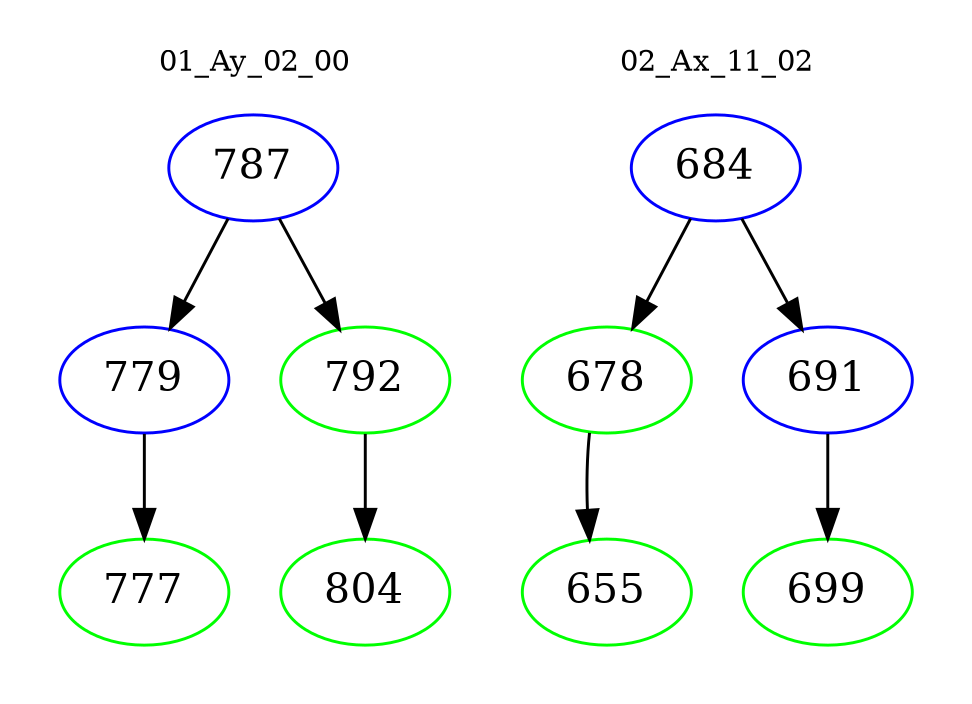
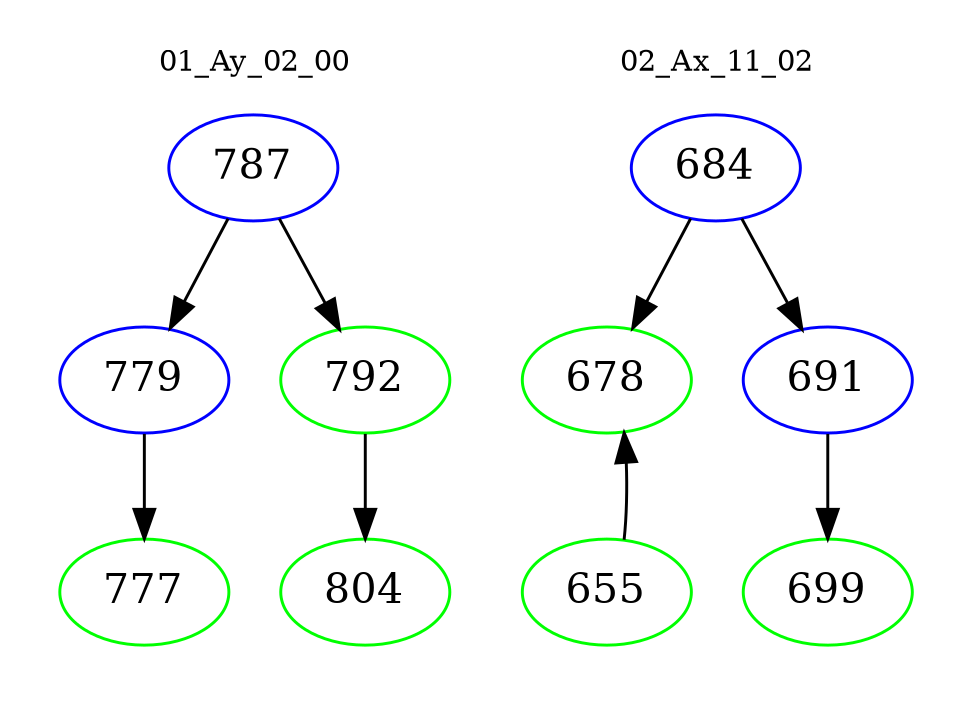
(587, 471) -> (627, 501)
